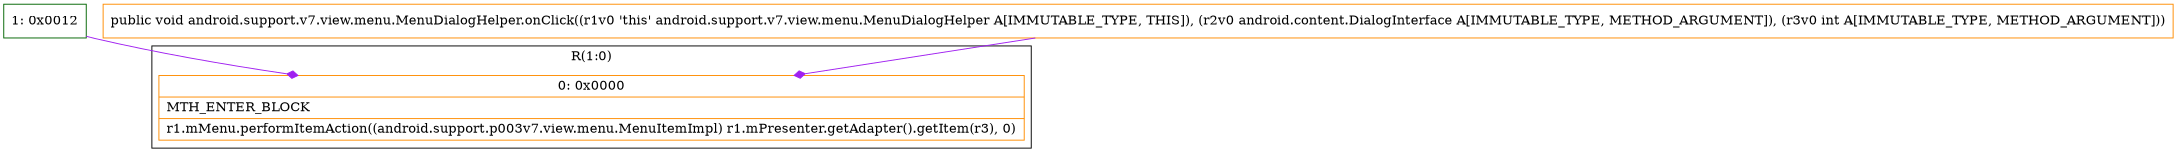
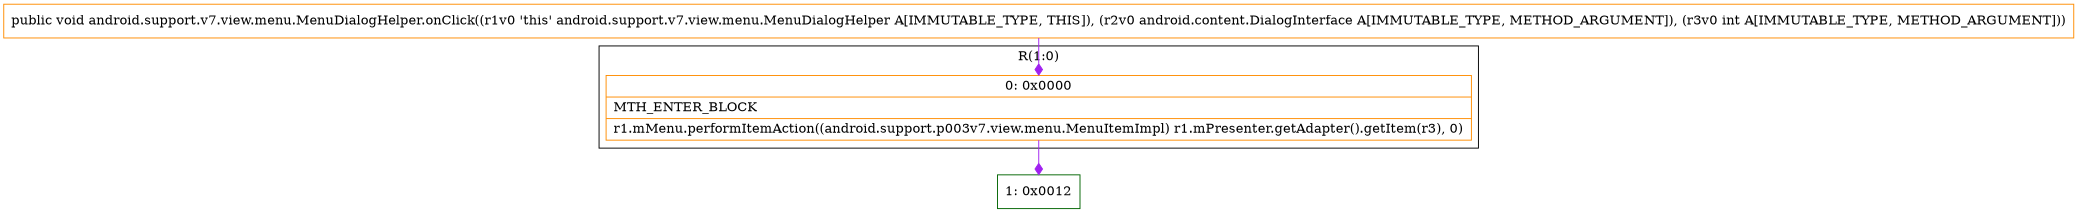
(186, 57) -> (1039, 154)
